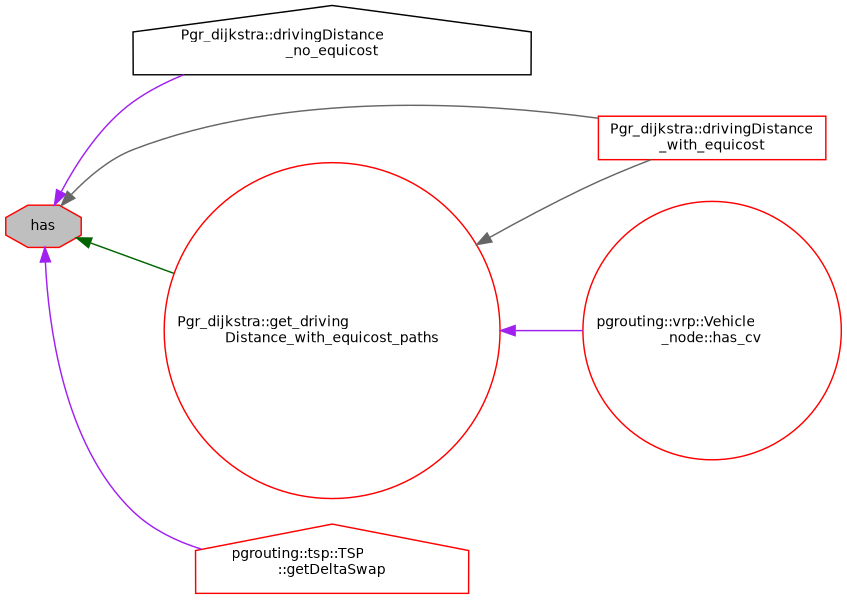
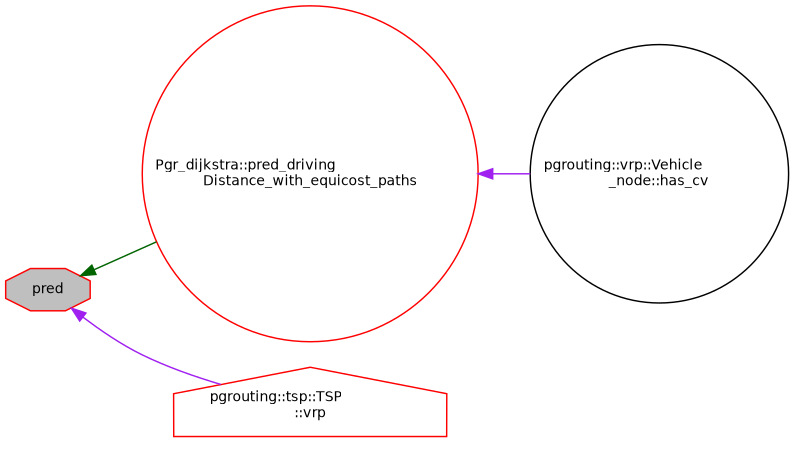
(332, 44) -> none
(712, 138) -> none
(43, 226) -> (48, 290)
(332, 331) -> (310, 174)
(712, 331) -> (659, 174)
(332, 562) -> (310, 406)
